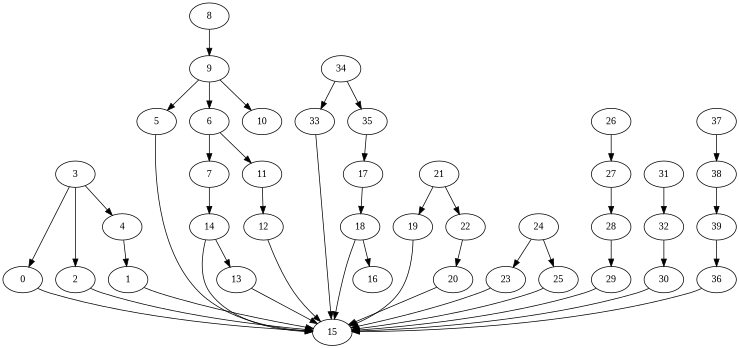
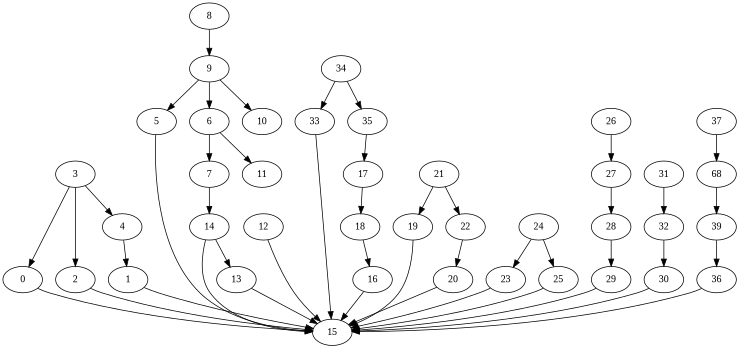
(717, 174) -> (717, 174)
(263, 197) -> none
(344, 275) -> (355, 303)
